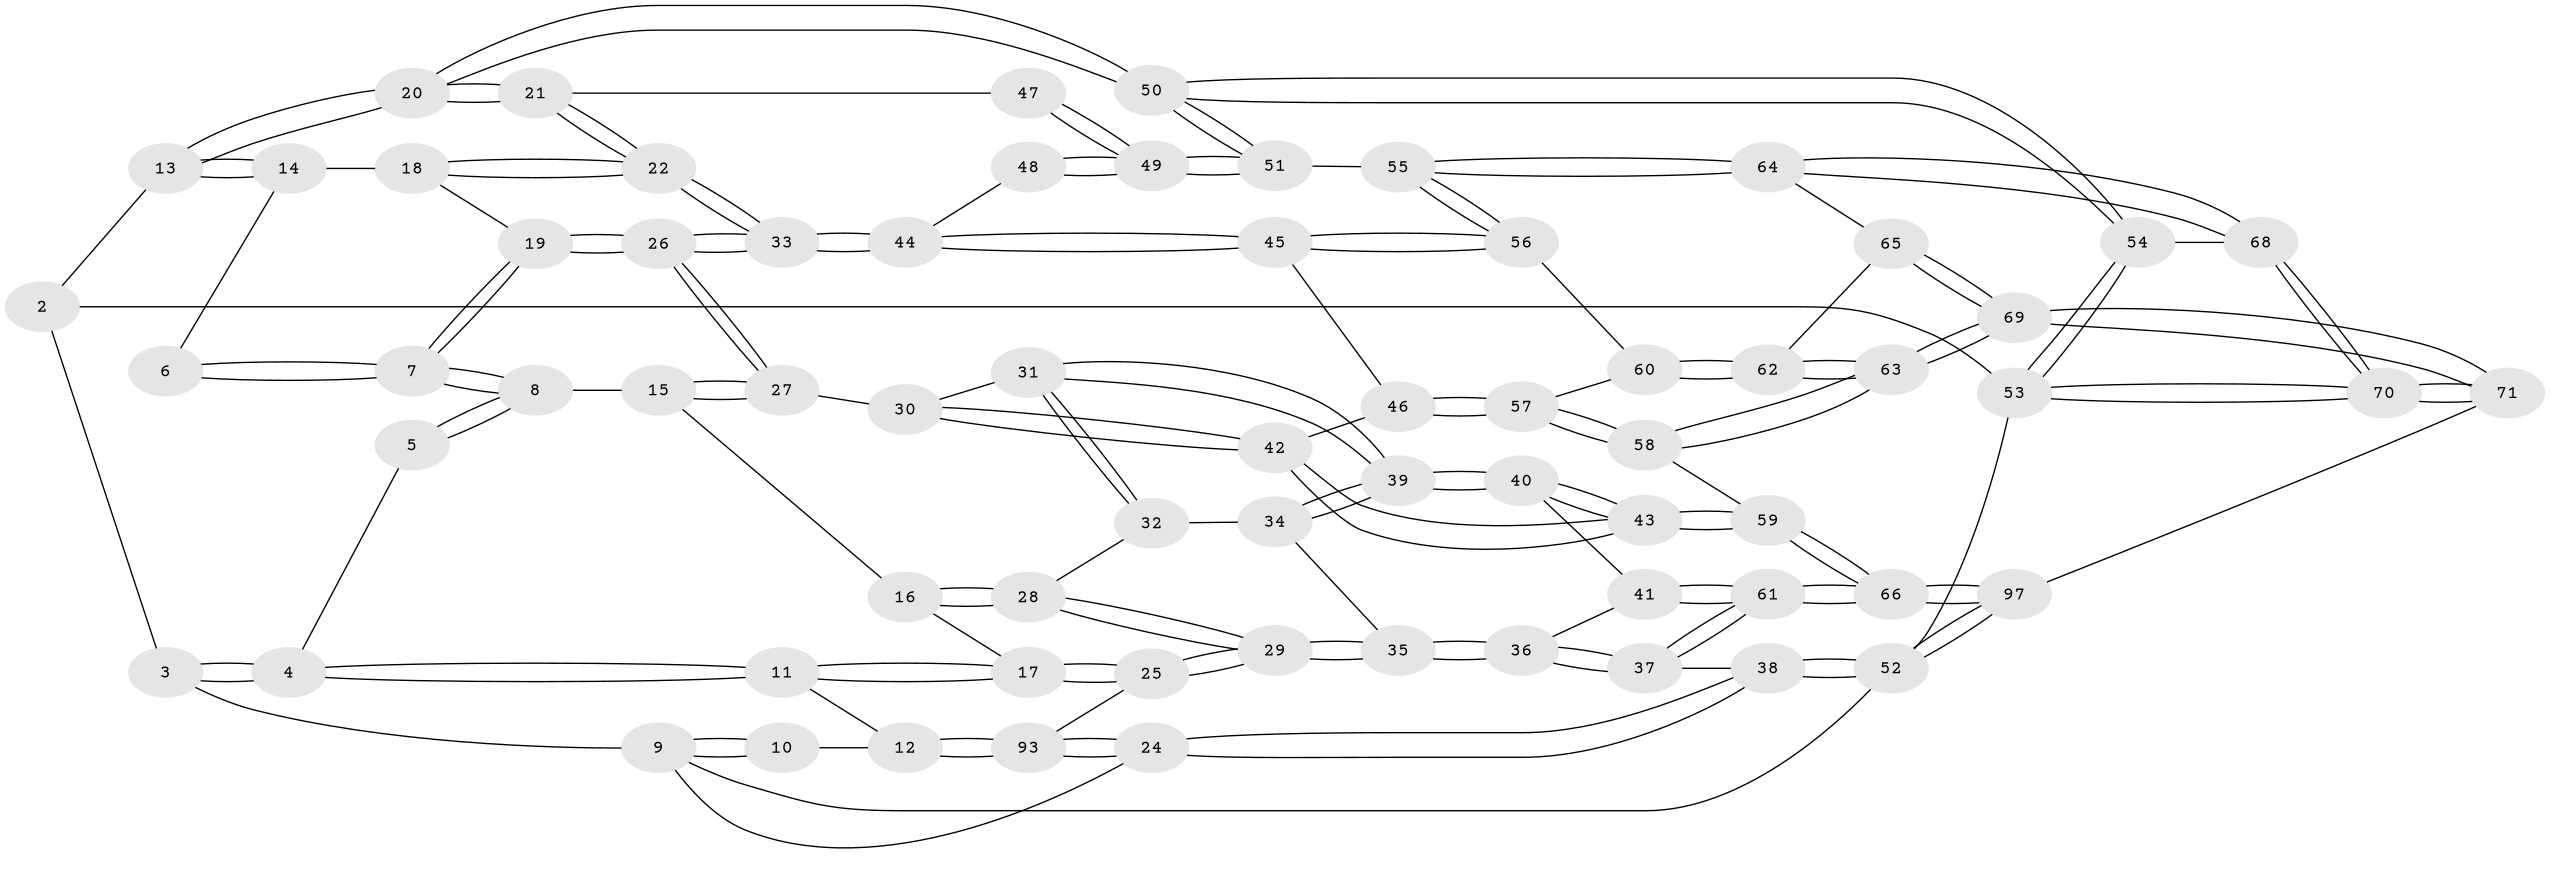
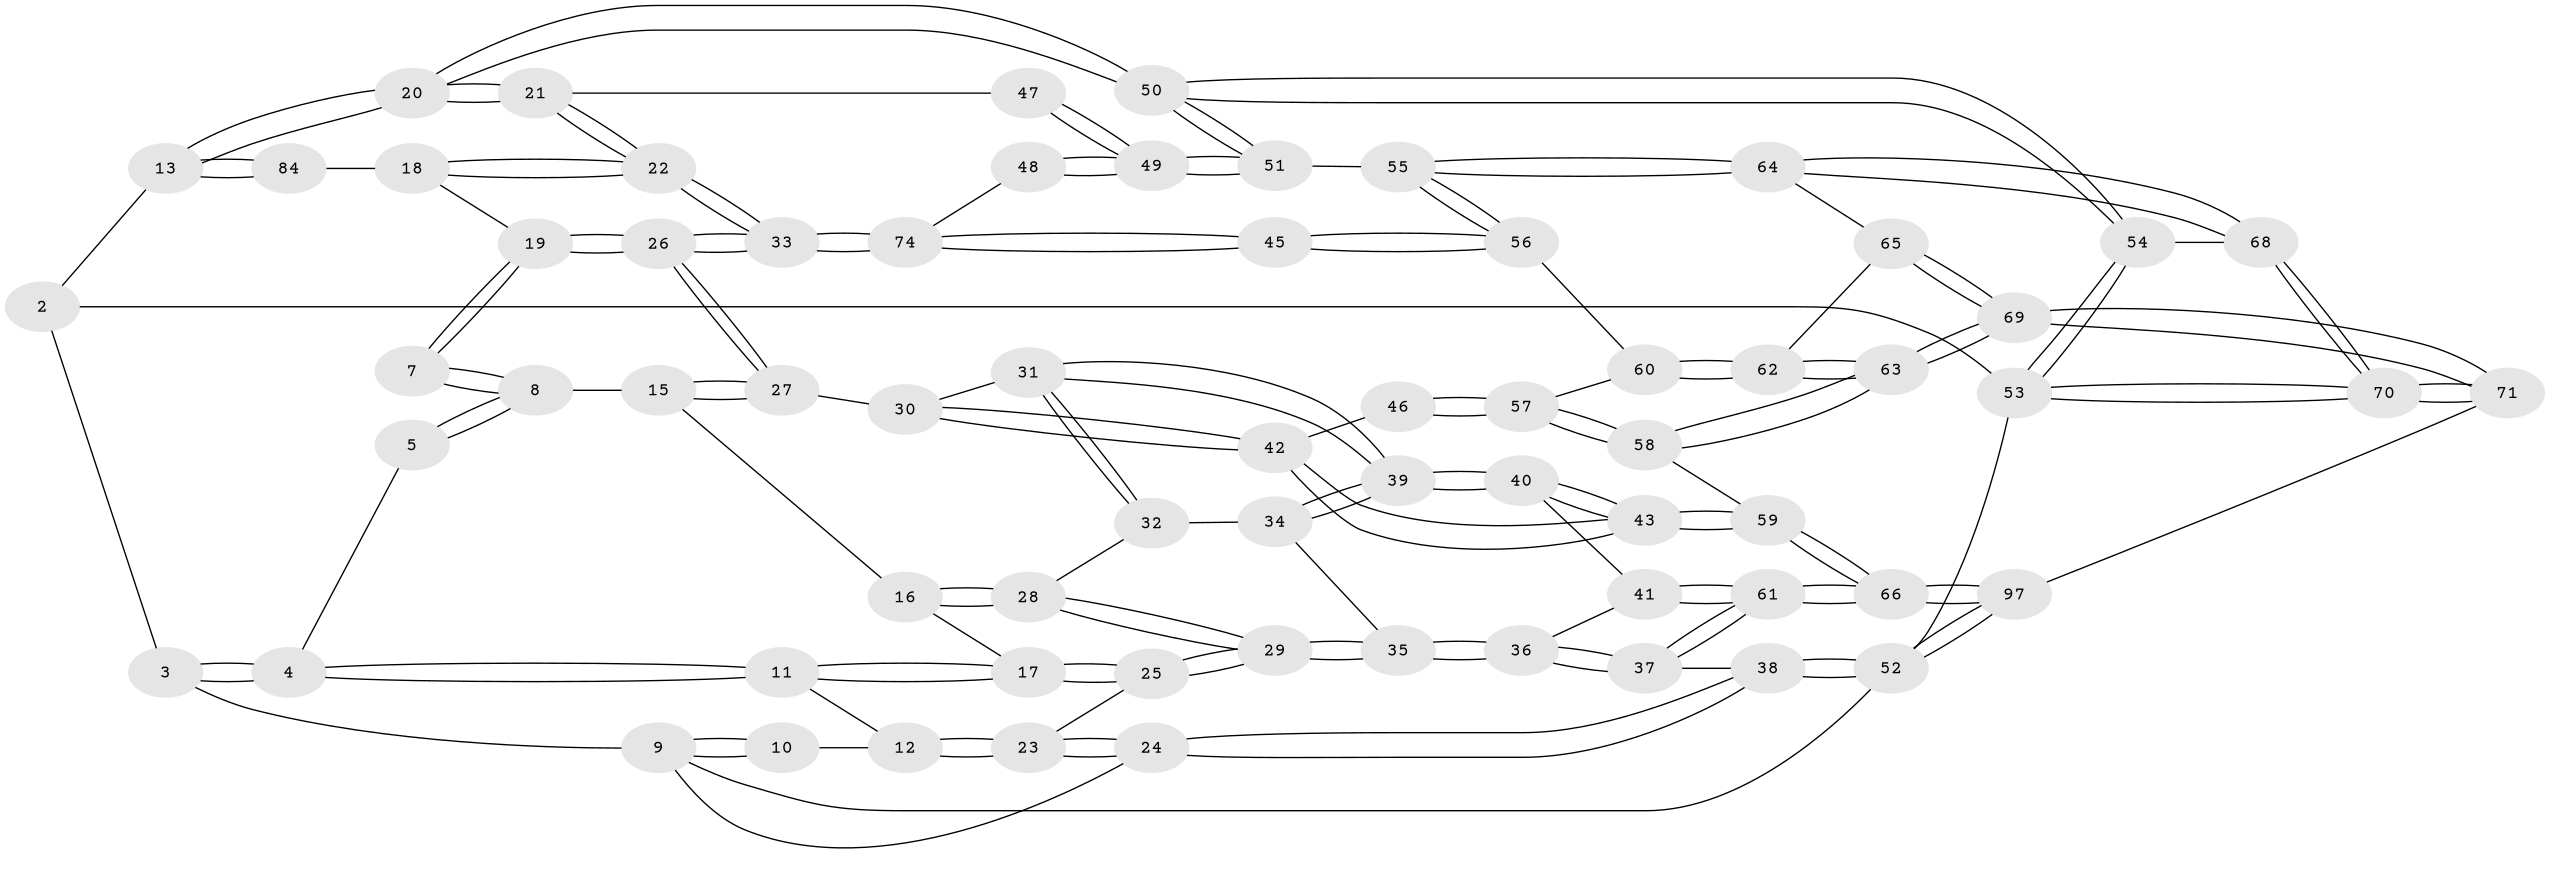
(289, 168) -> (289, 168)
(905, 242) -> (905, 242)
(1337, 325) -> none
(166, 371) -> none
(1028, 748) -> (1028, 748)
